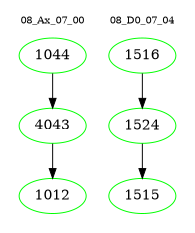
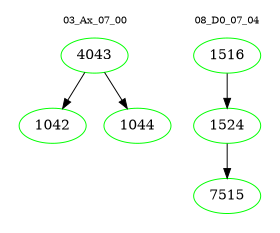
(53, 21) -> (95, 21)
(53, 86) -> (113, 86)
(53, 196) -> (53, 126)
(142, 196) -> (227, 196)
